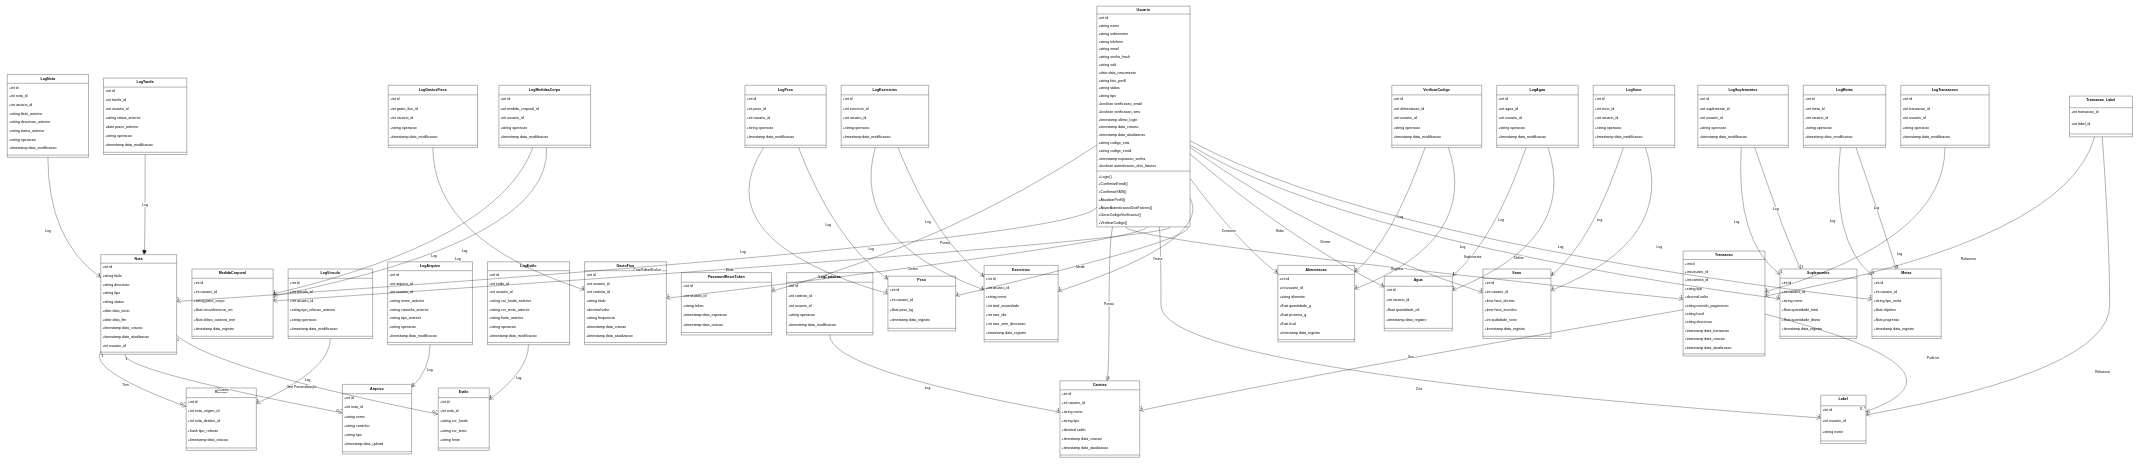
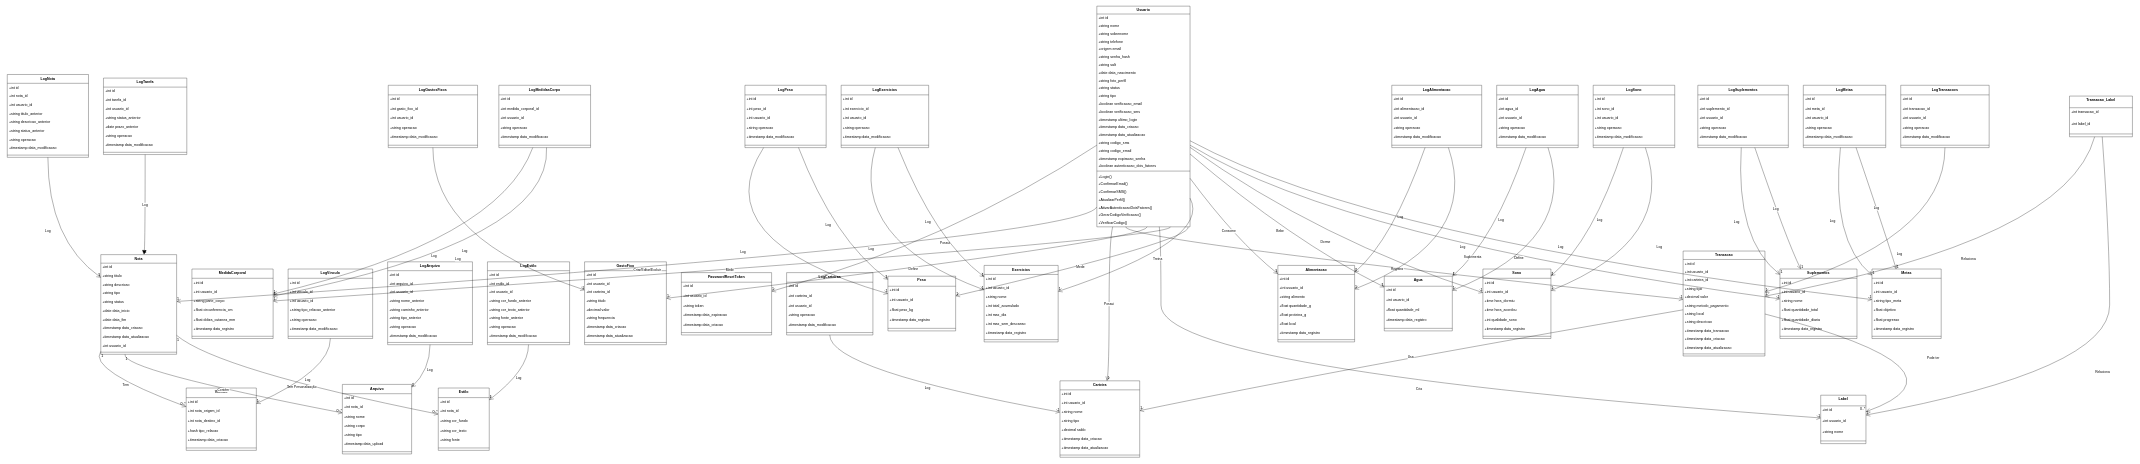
(1110, 49) -> (1110, 49)
(1437, 89) -> (1437, 89)
(357, 426) -> (355, 426)
